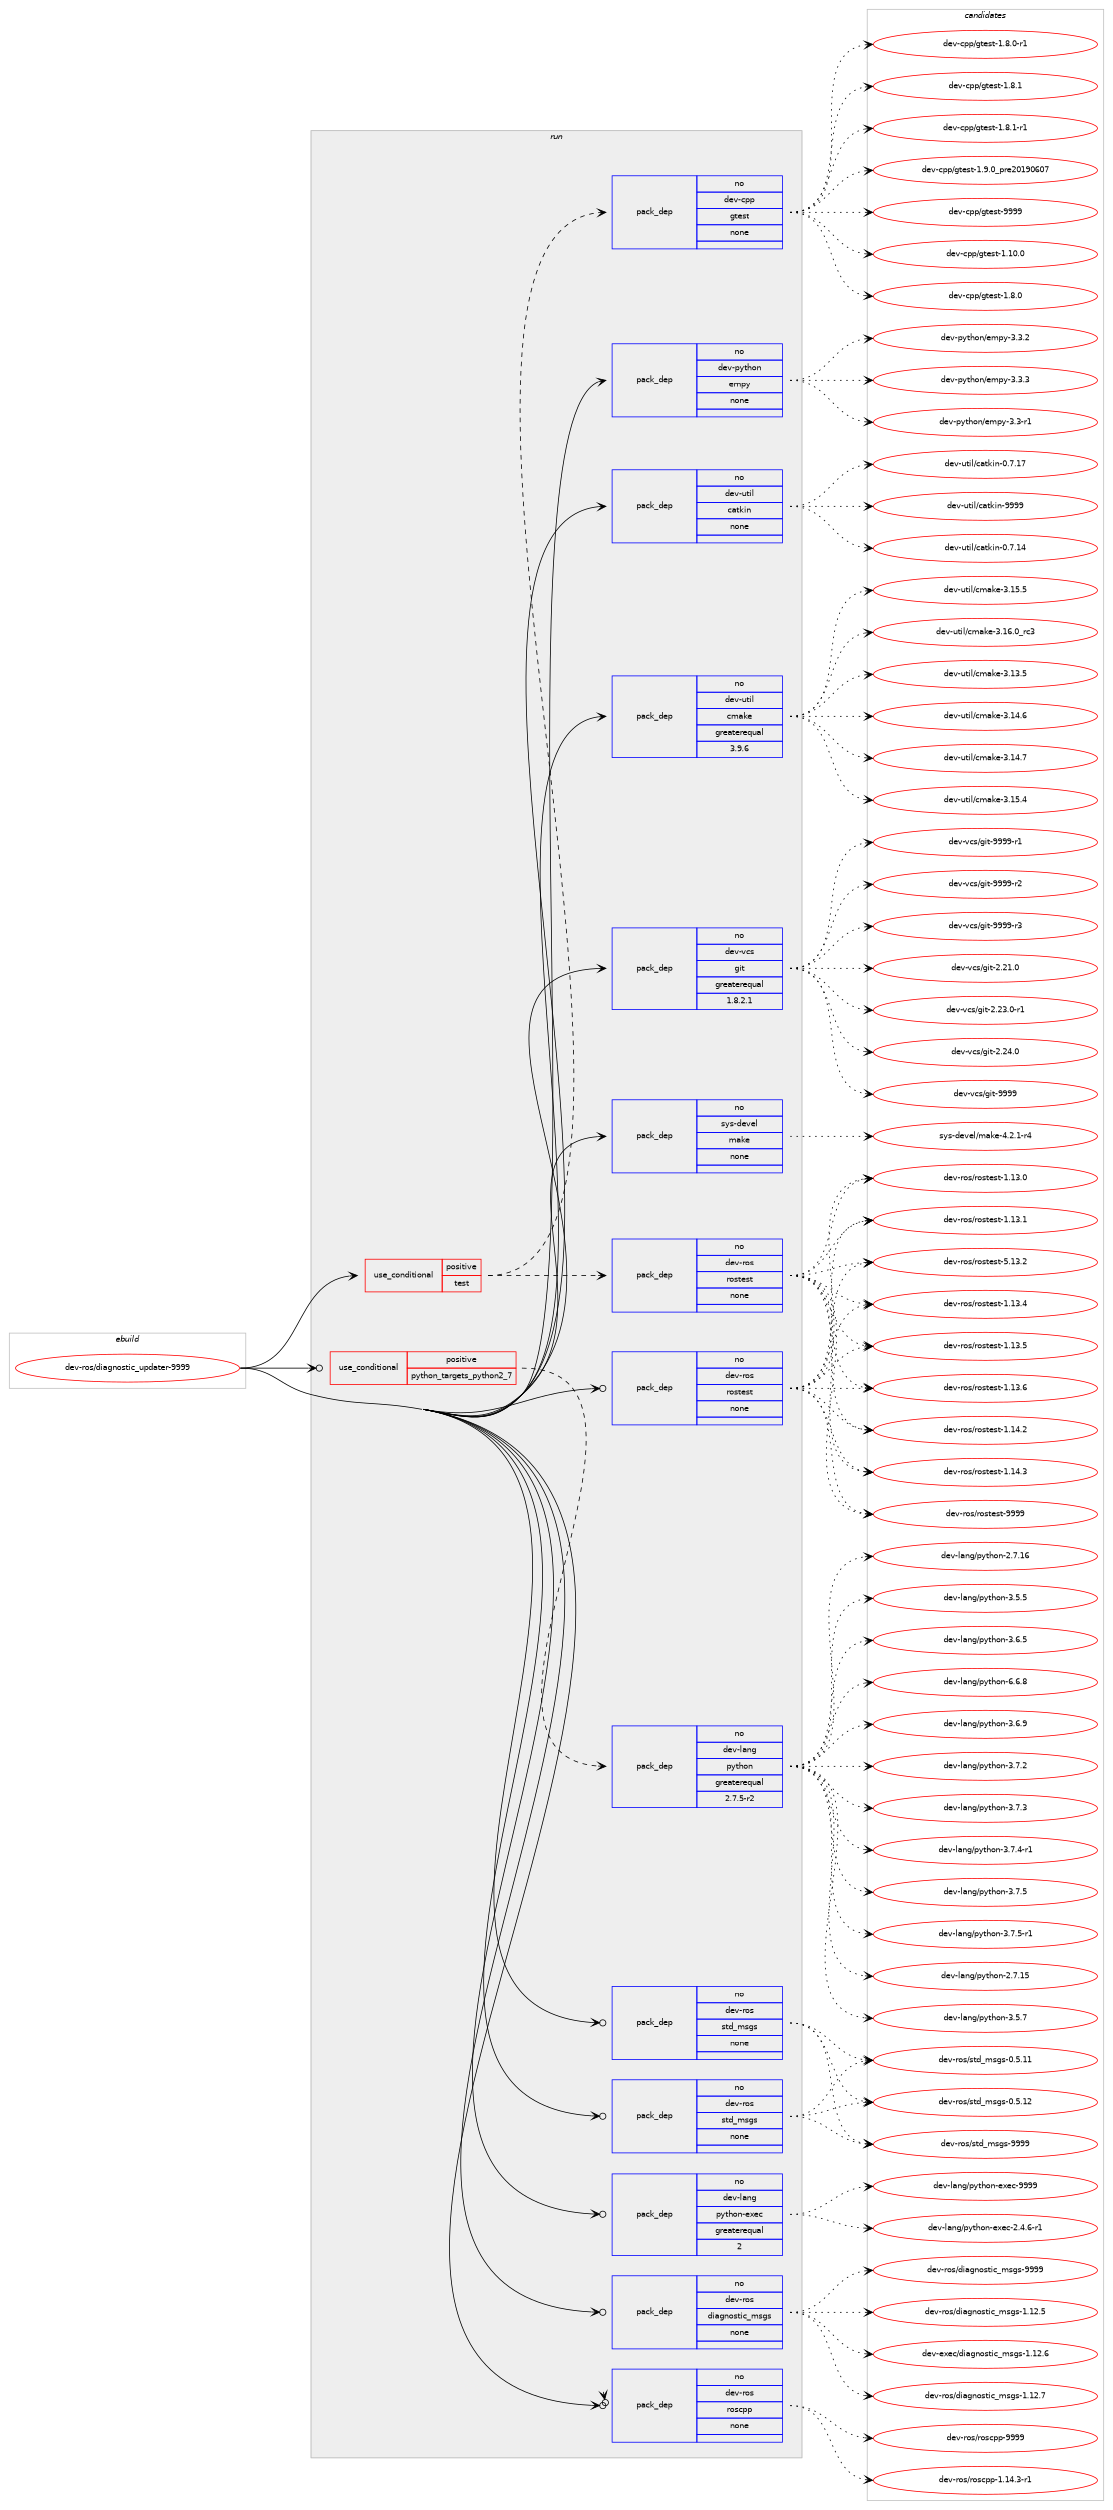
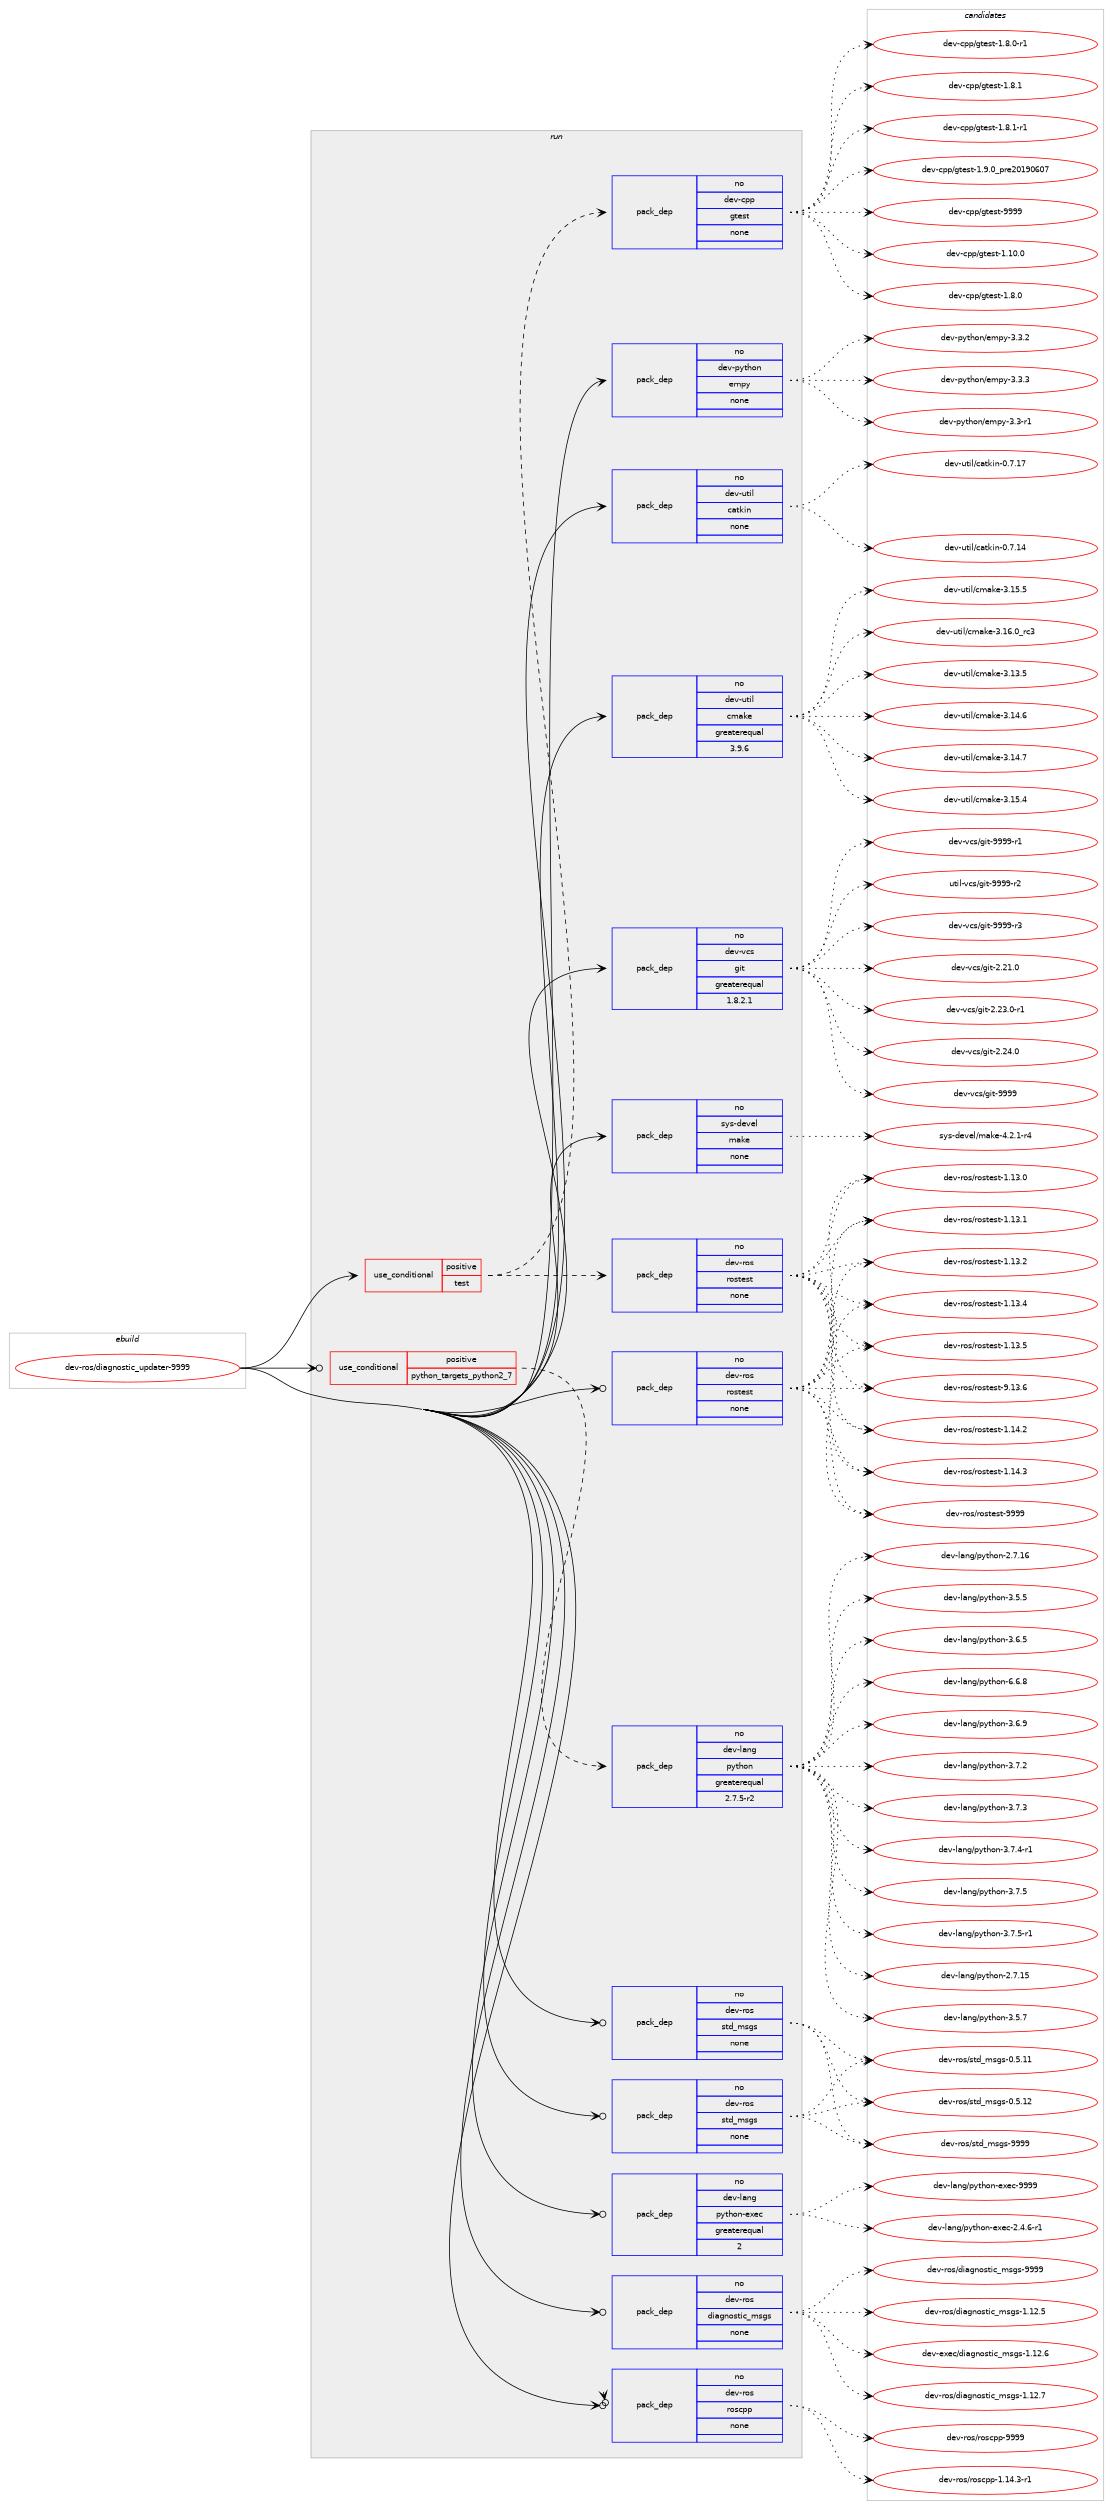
(985, 506) -> none
(985, 884) -> (985, 884)
(985, 1262) -> (985, 1262)
(985, 1388) -> (985, 1388)
